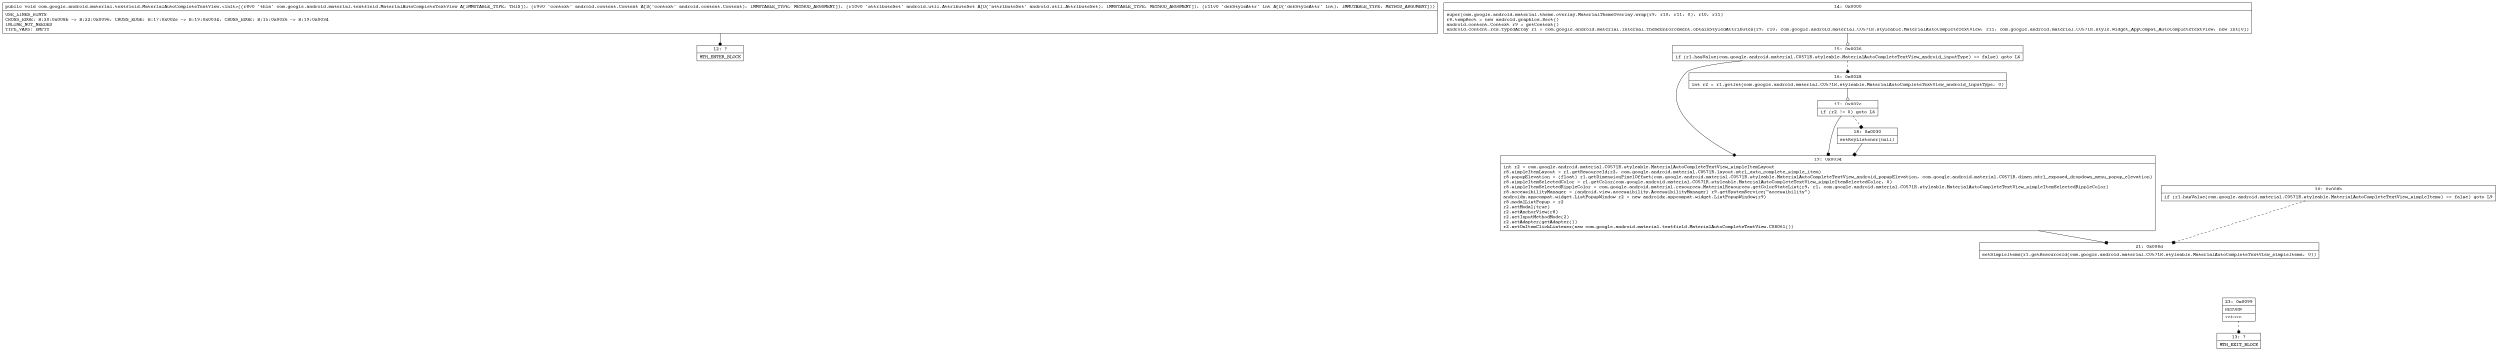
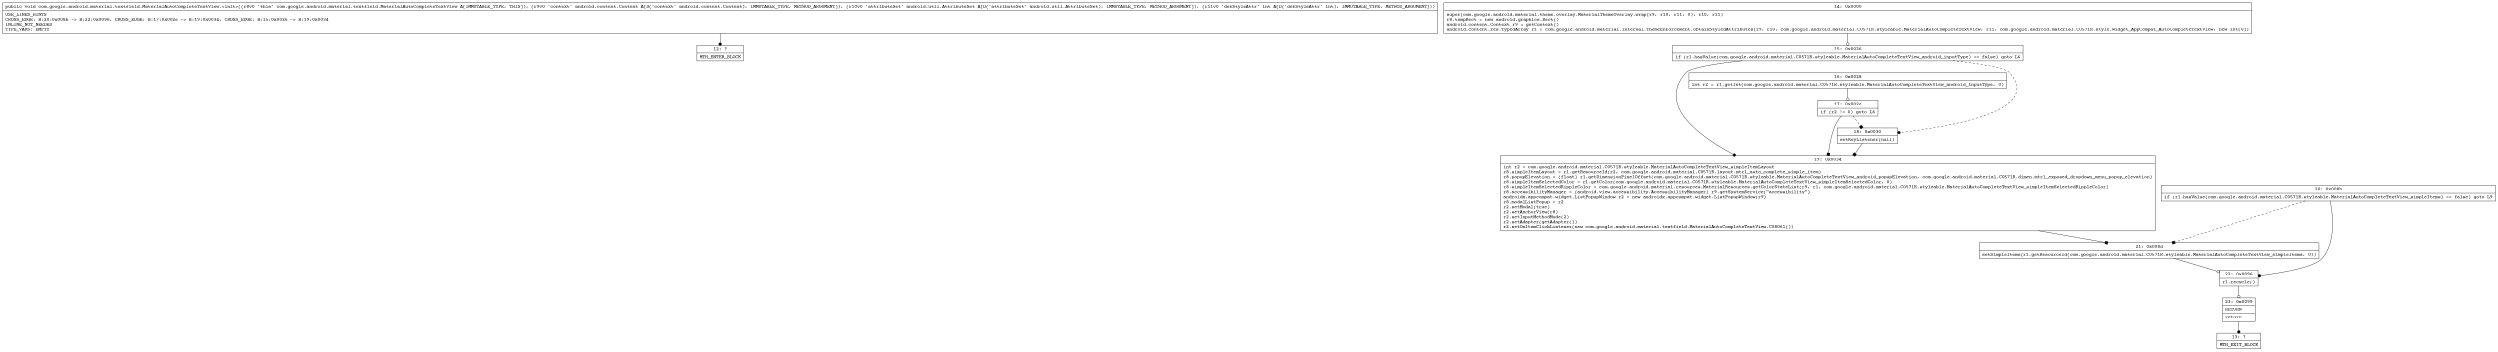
(1848, 66) -> (2000, 108)
none -> (2239, 278)
(2239, 326) -> (2239, 326)
